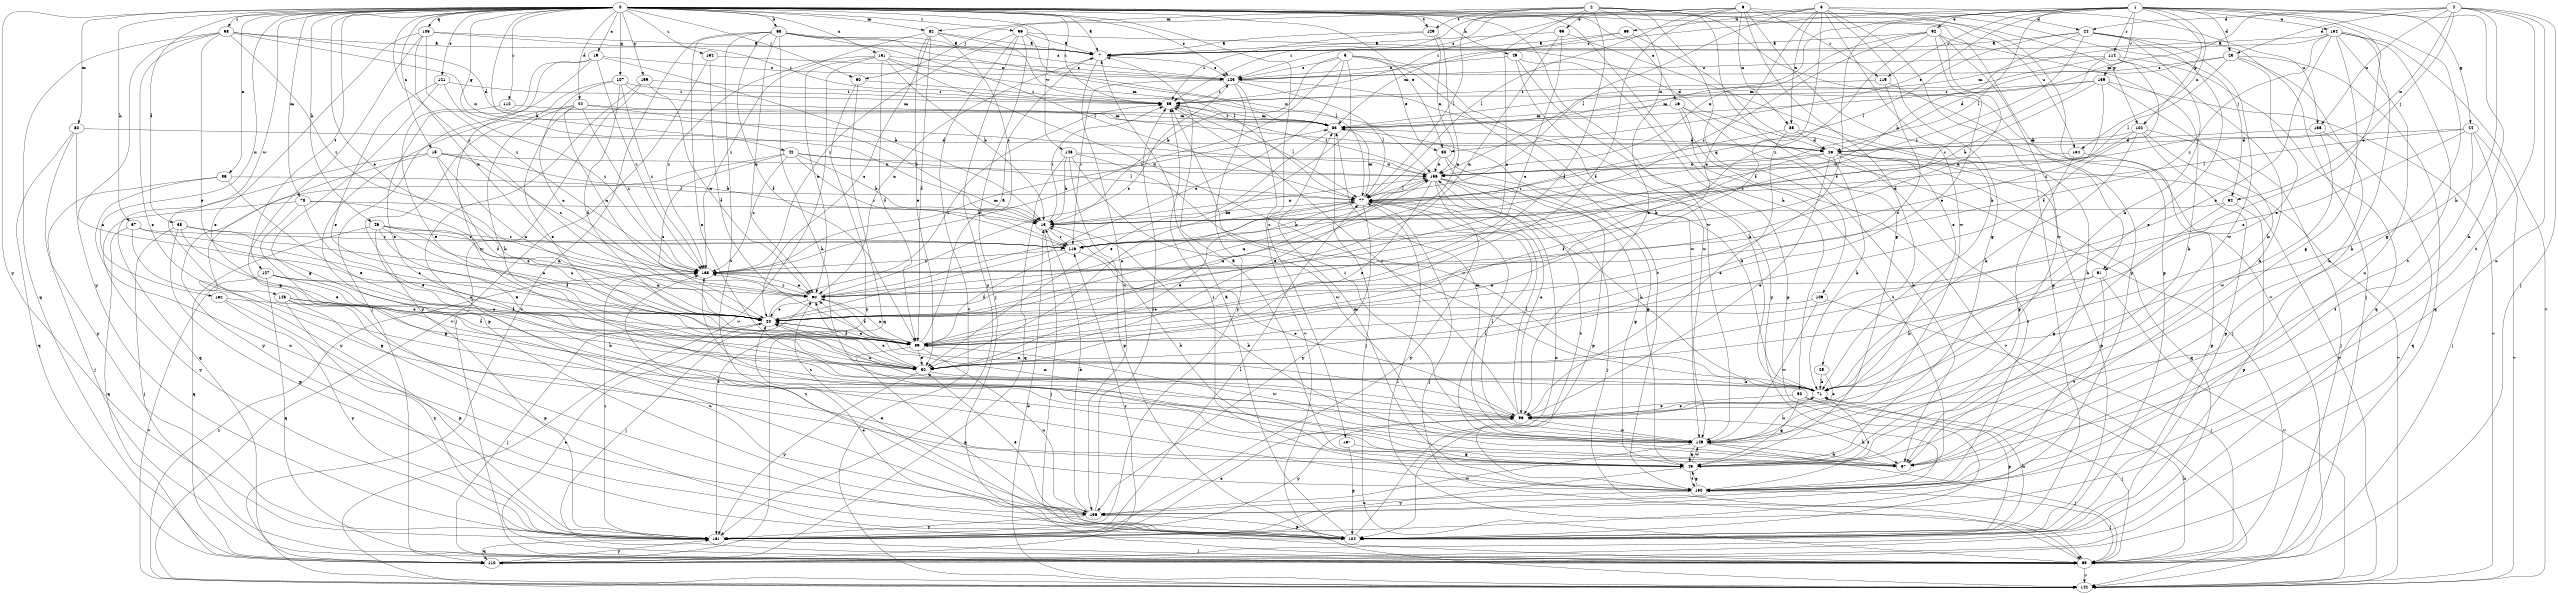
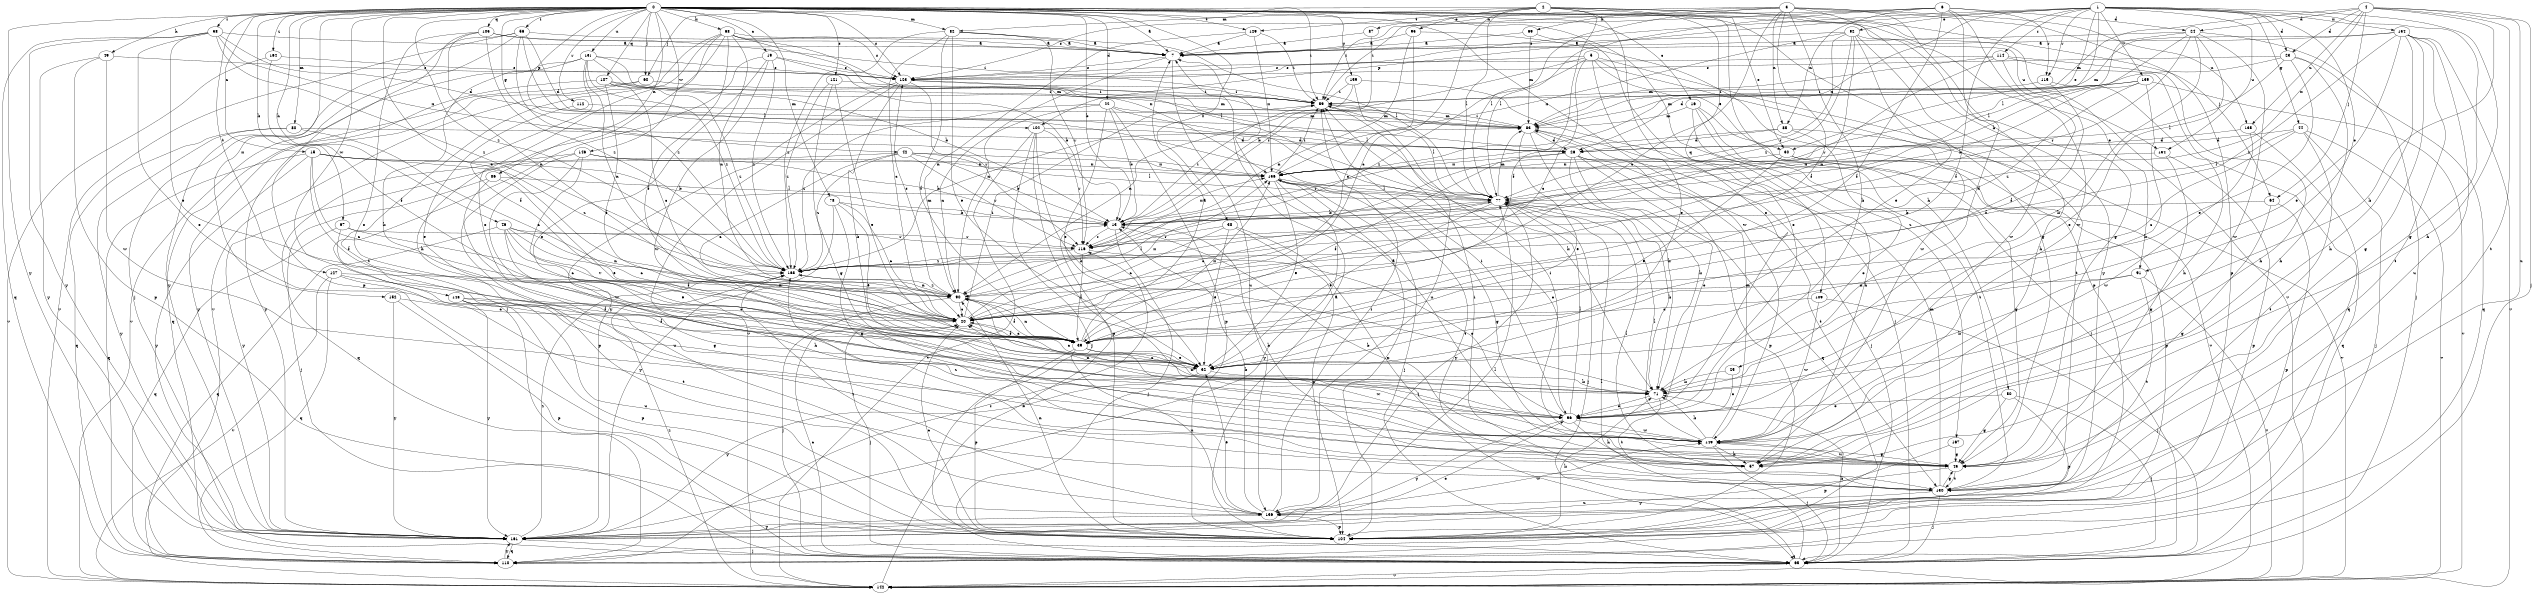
none -> (1371, 32)
(1399, 488) -> (1489, 485)
